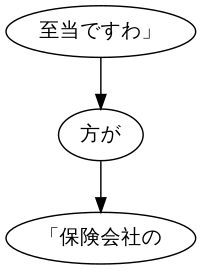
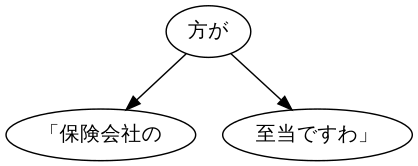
(101, 76) -> (256, 77)
